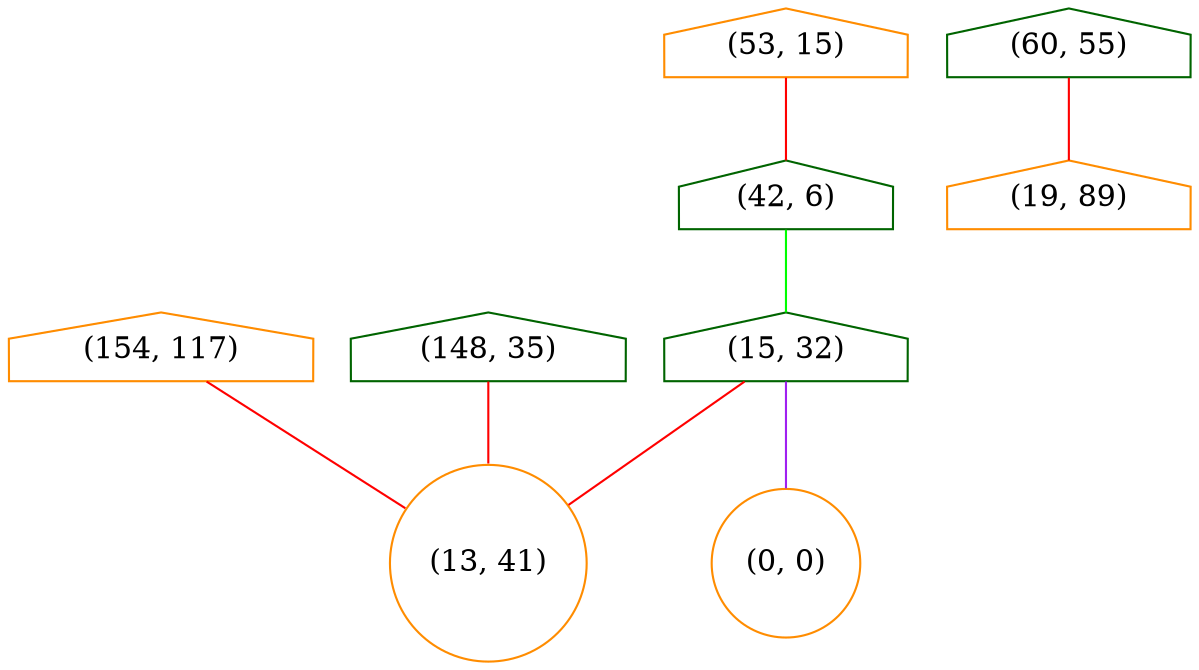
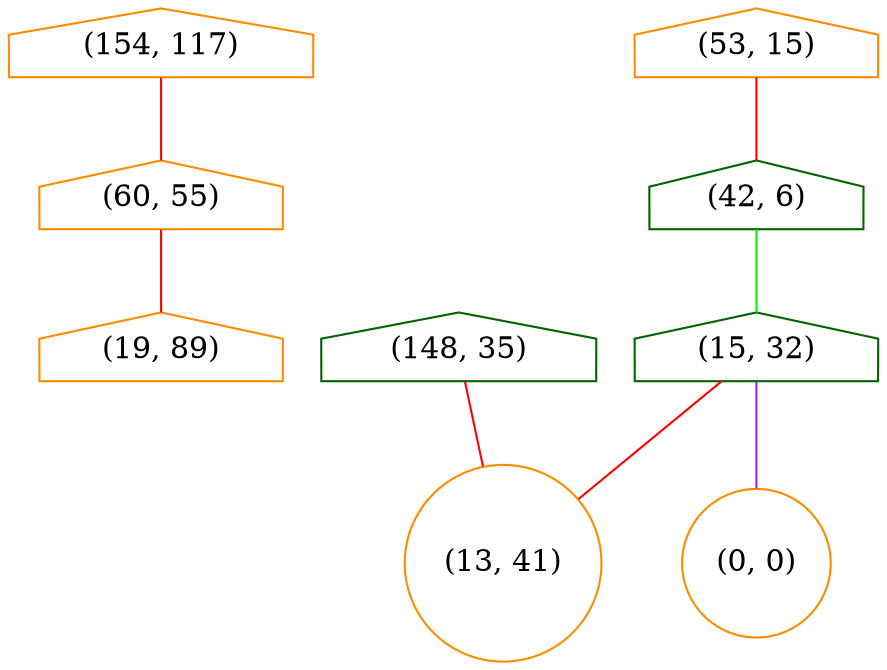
(1069, 46) -> (161, 198)
(306, 445) -> (161, 119)
